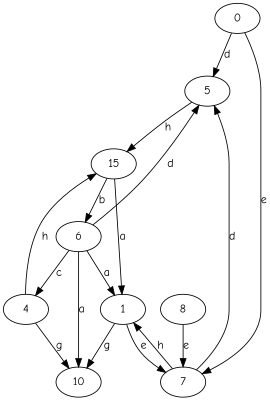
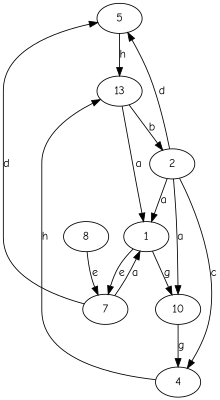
(237, 18) -> none
(114, 164) -> (120, 91)
(79, 237) -> (172, 164)
(50, 342) -> (178, 342)
(161, 346) -> (135, 273)
